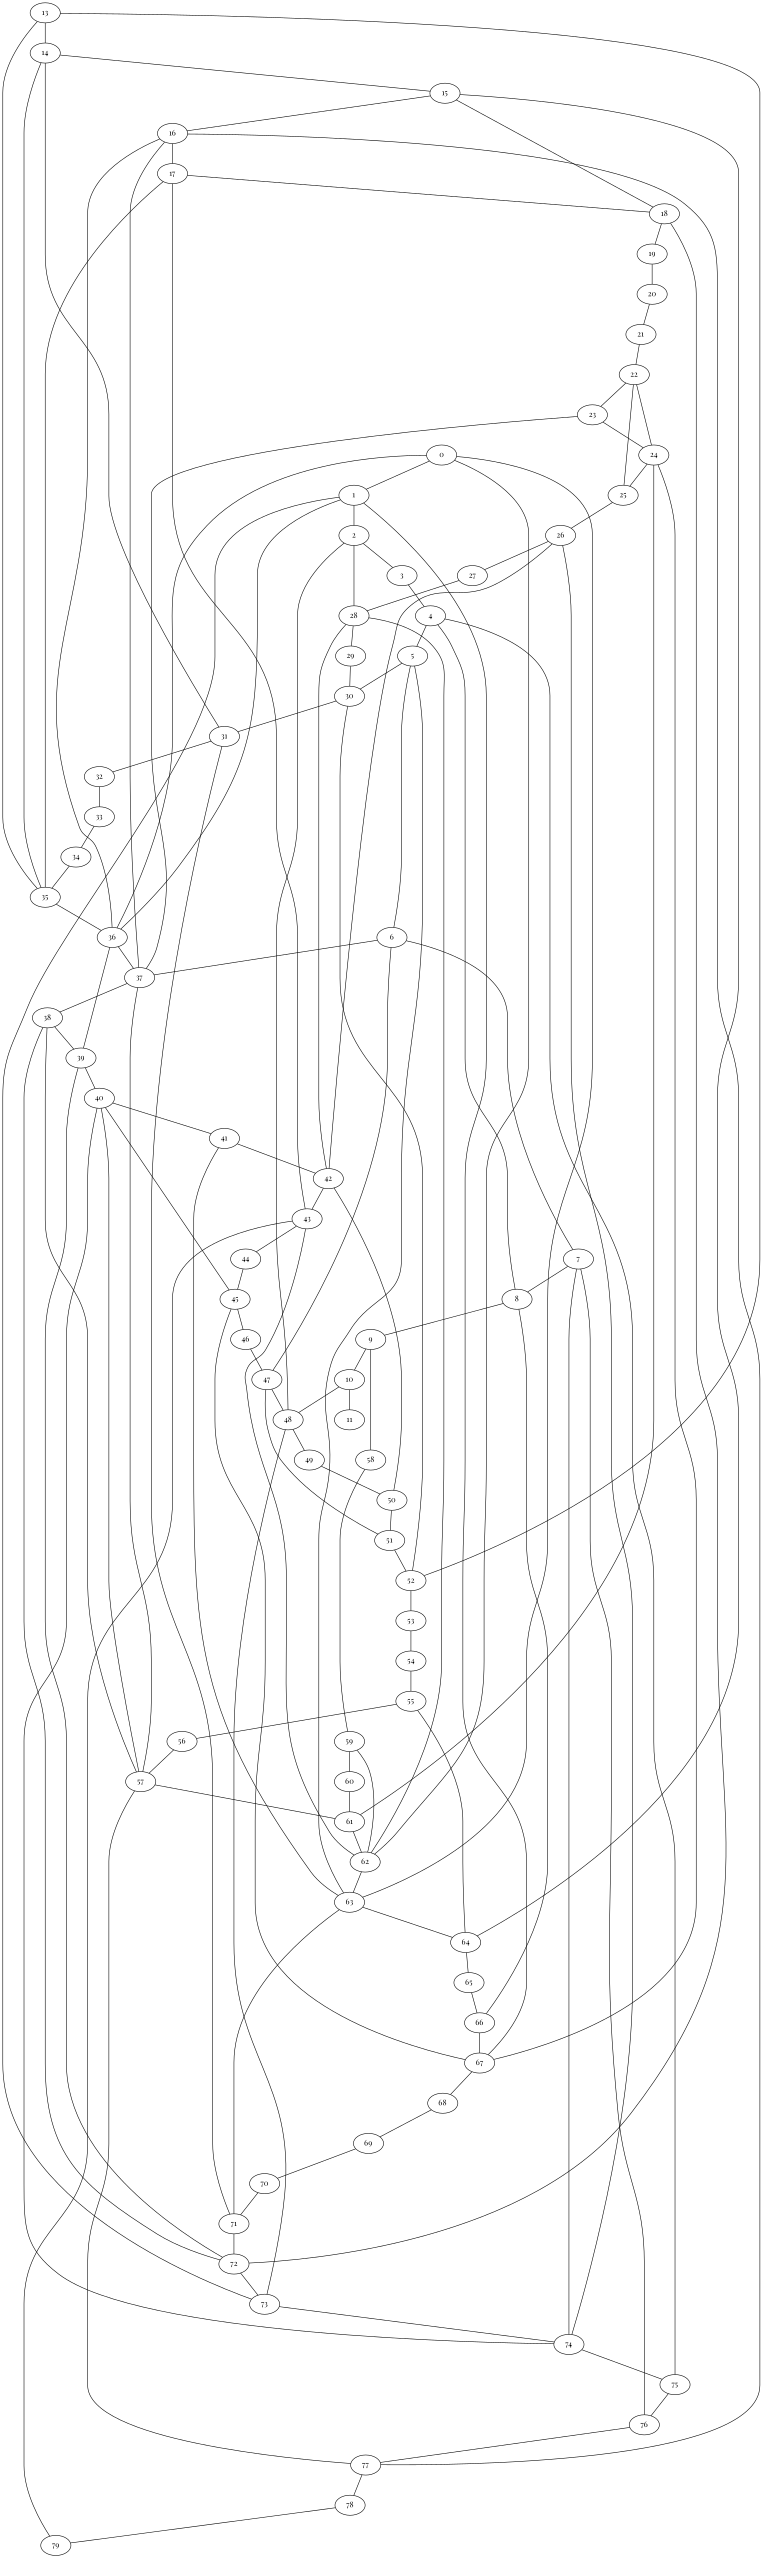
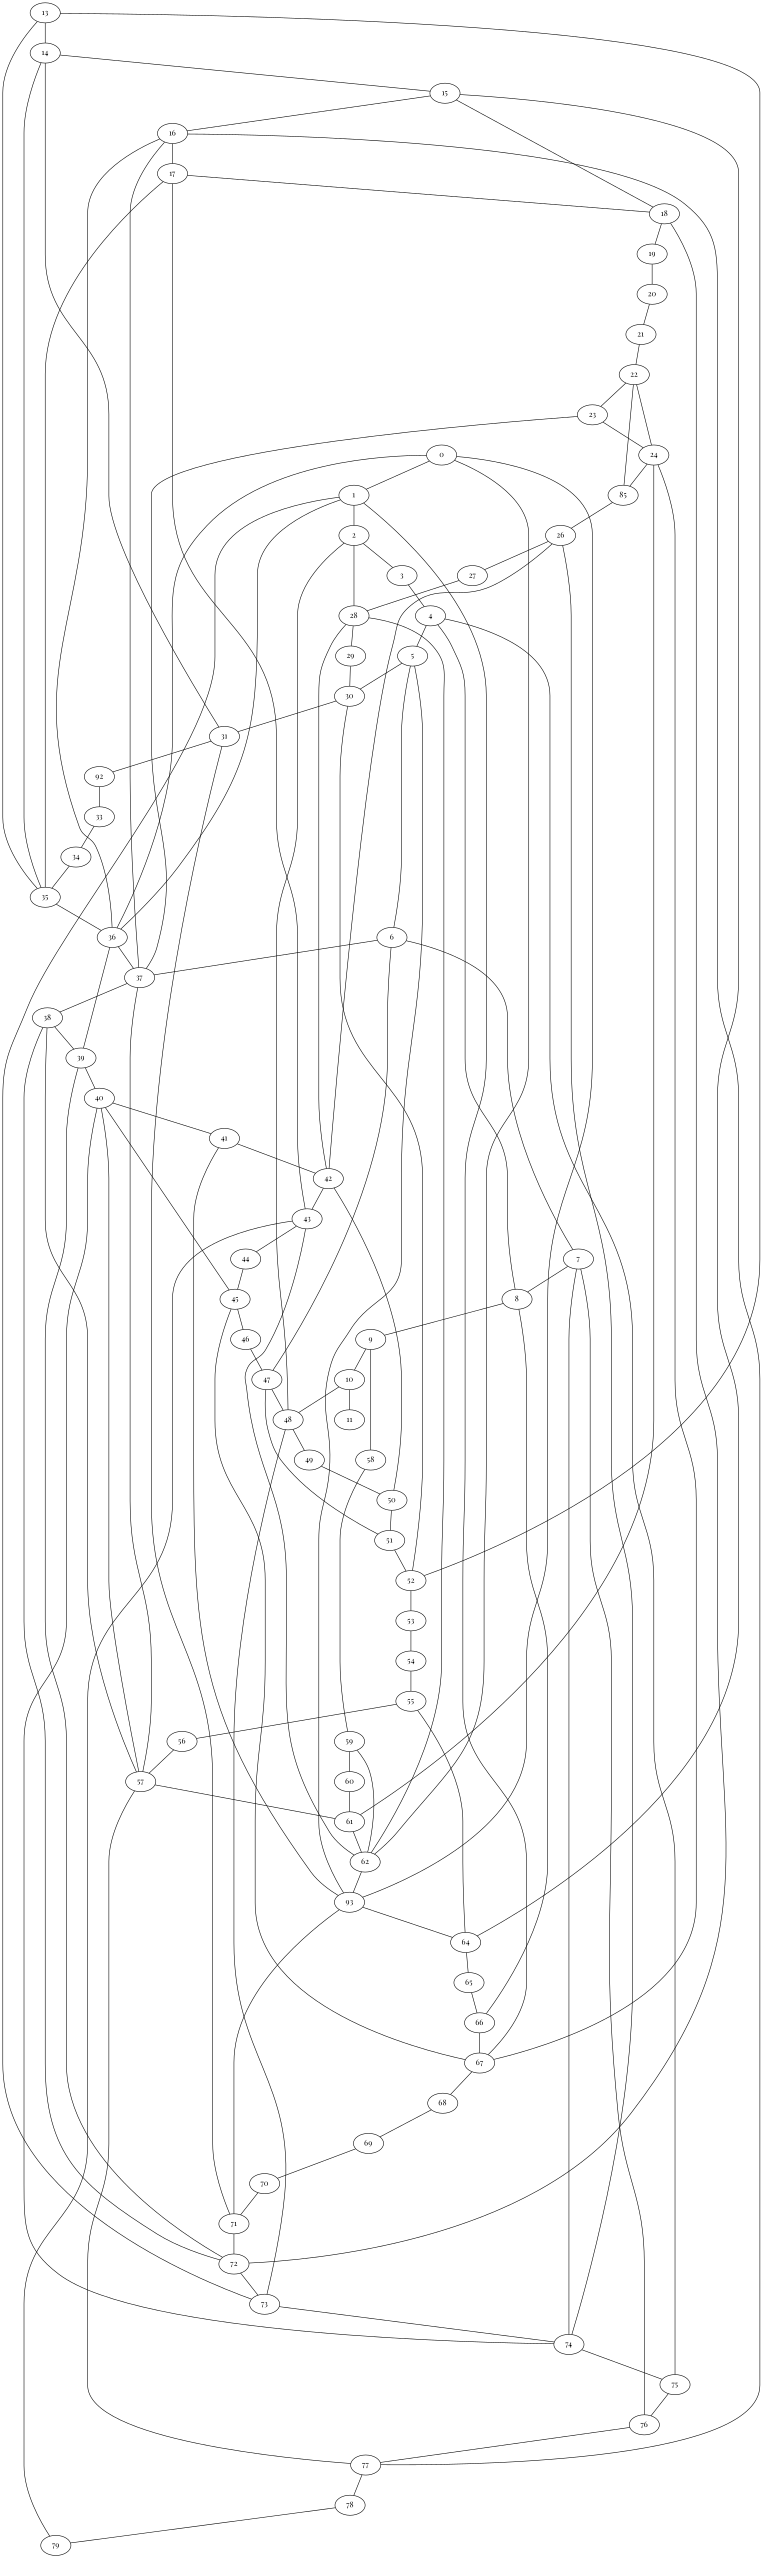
(623, 495) -> (623, 495)
(99, 777) -> (99, 777)
(350, 1902) -> (350, 1902)
